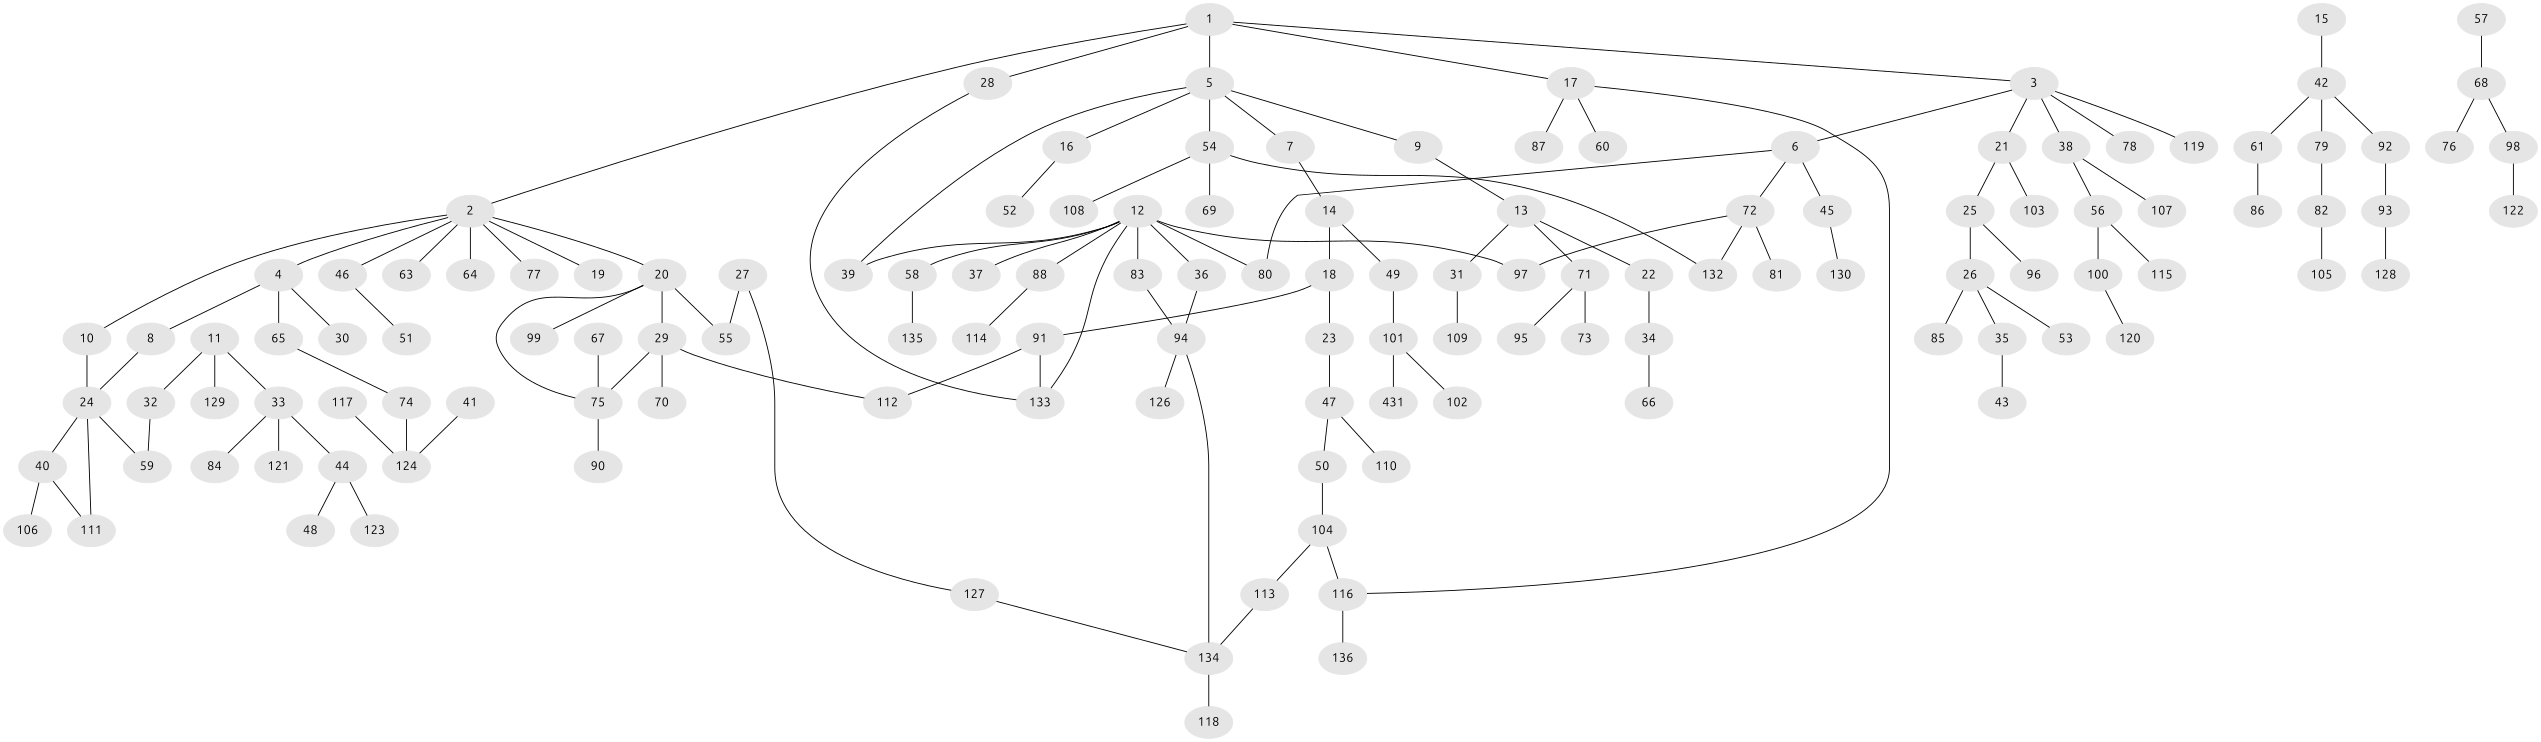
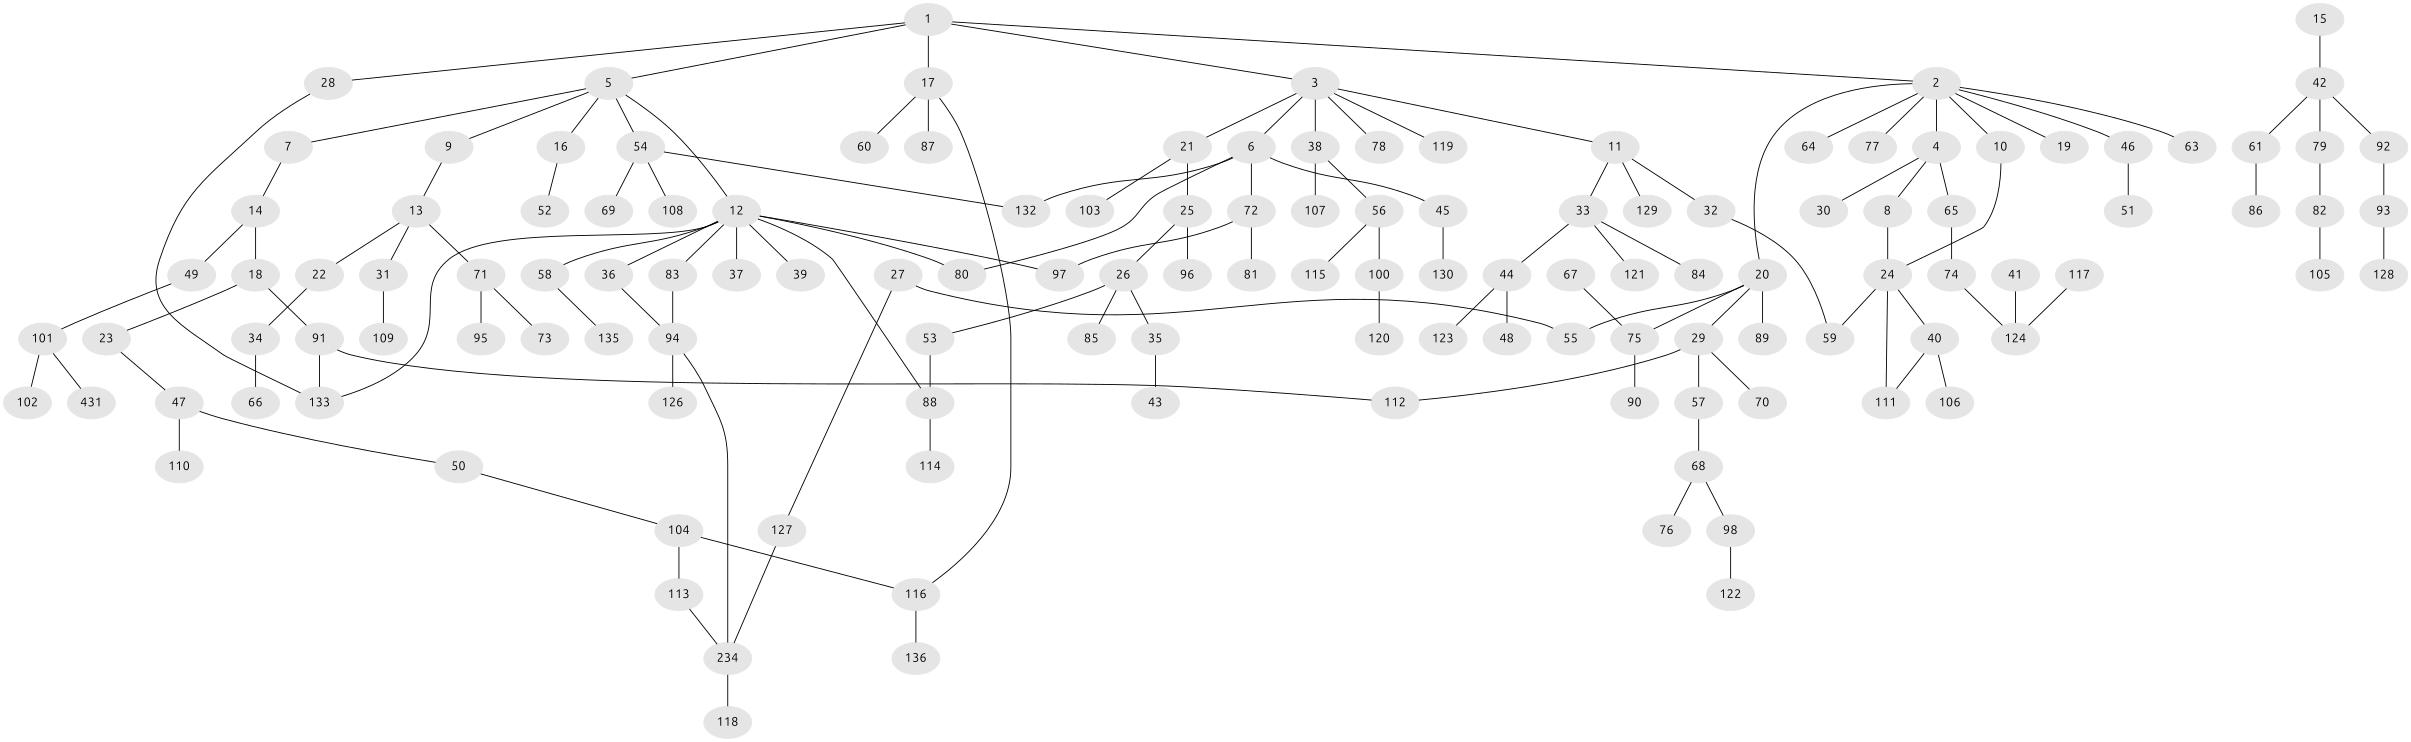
none -> (1465, 115)
(1009, 146) -> (682, 140)
(1732, 243) -> (1153, 178)
(534, 339) -> (1763, 339)
(630, 371) -> (1699, 371)
none -> (930, 371)
(1209, 659) -> (728, 659)
